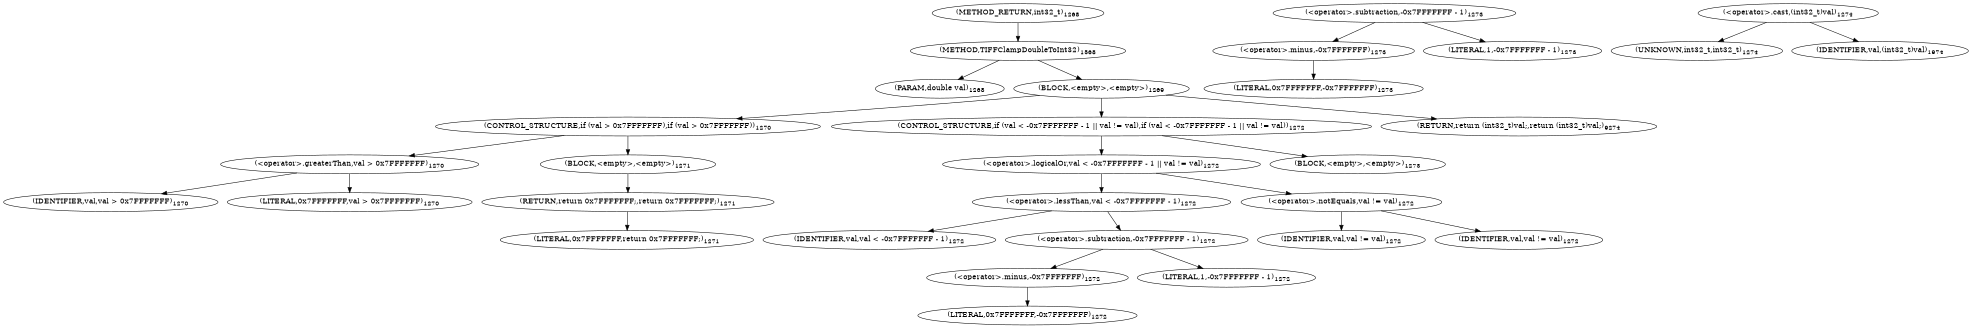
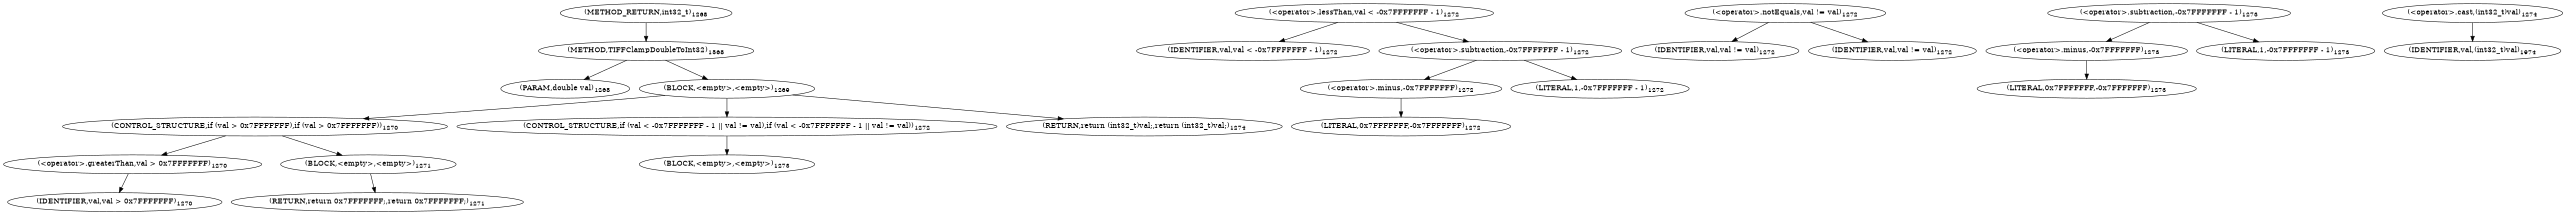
(1697, 51) -> none
(1613, 126) -> (1238, 126)
(1102, 164) -> none
(350, 202) -> none
(627, 240) -> none
